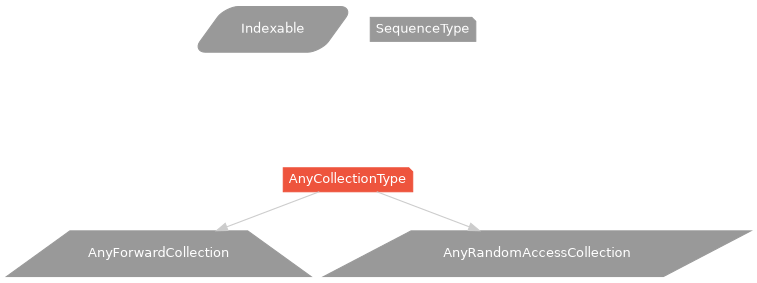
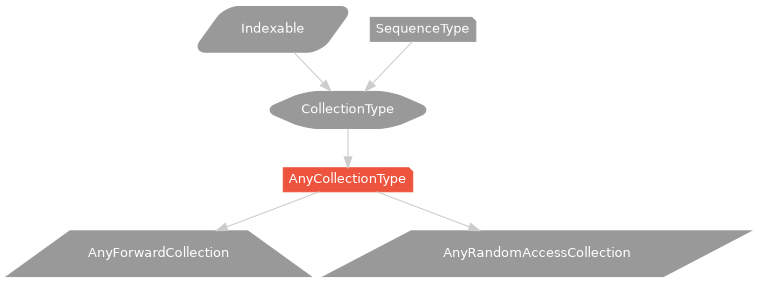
none -> (348, 110)
